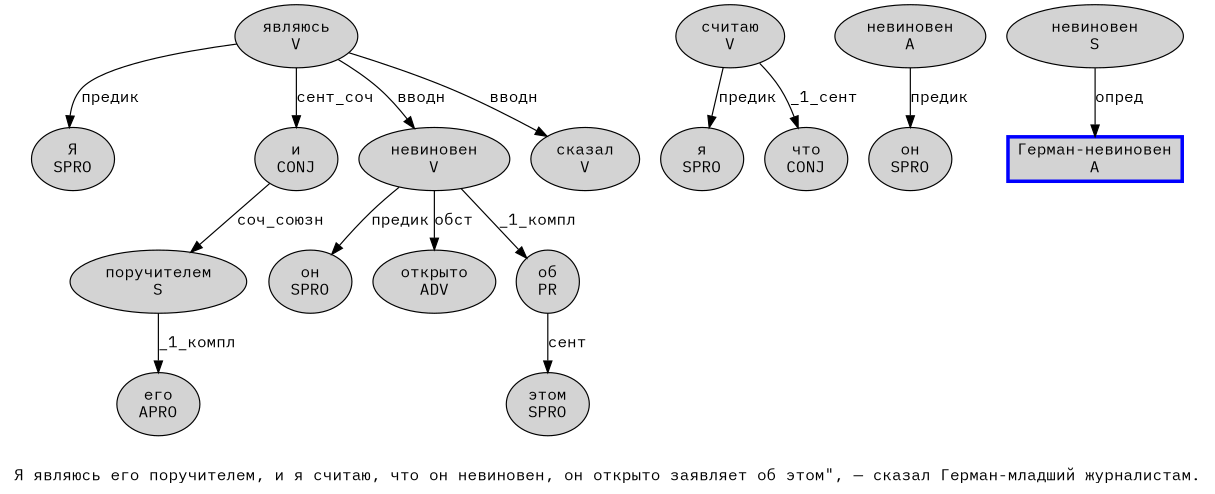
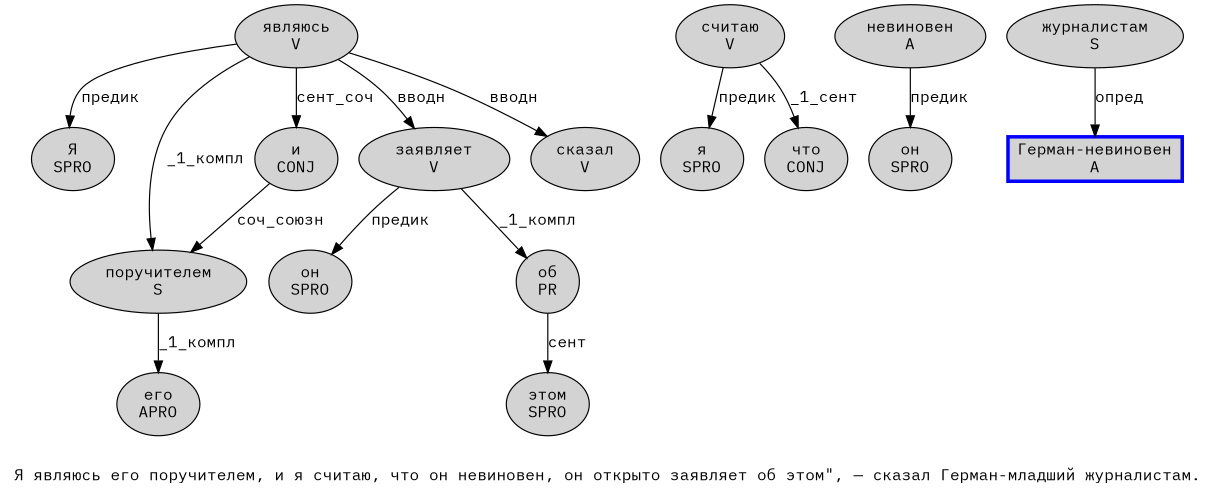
(1095, 36) -> (1095, 36)
none -> (166, 129)
(434, 159) -> (434, 159)
(434, 282) -> none
